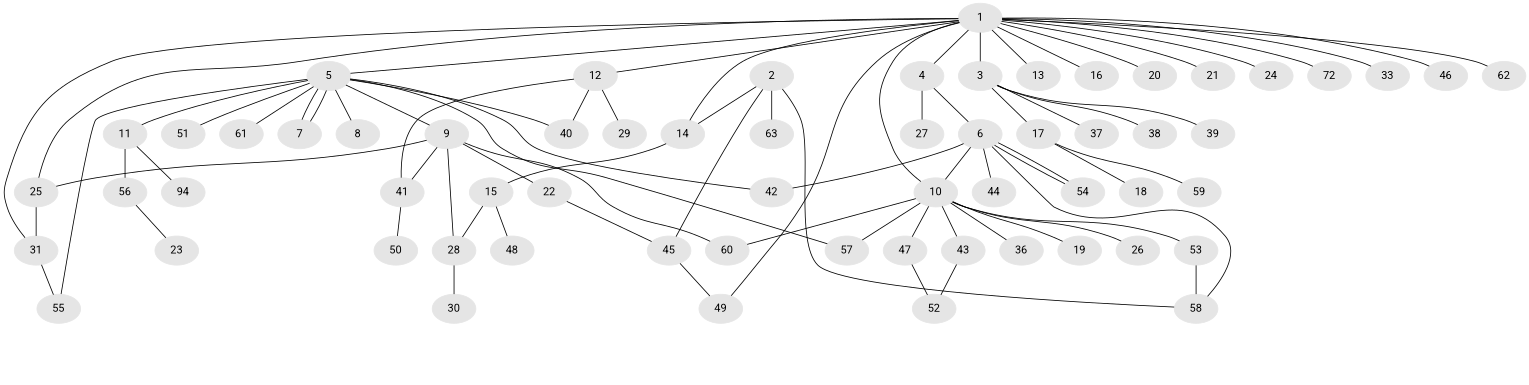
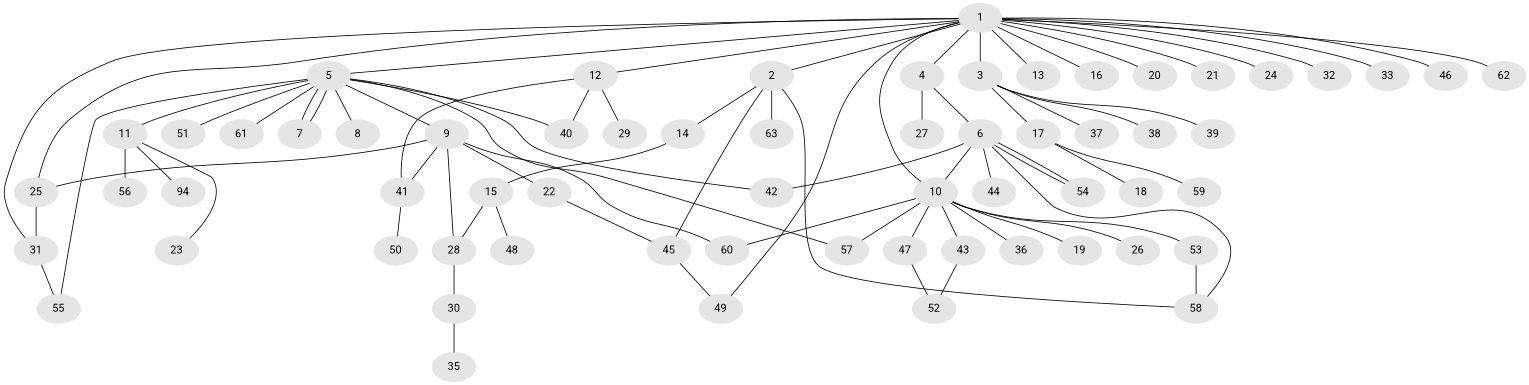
(752, 57) -> (876, 47)
(1329, 76) -> (1329, 76)
(151, 221) -> (209, 176)
none -> (454, 367)
